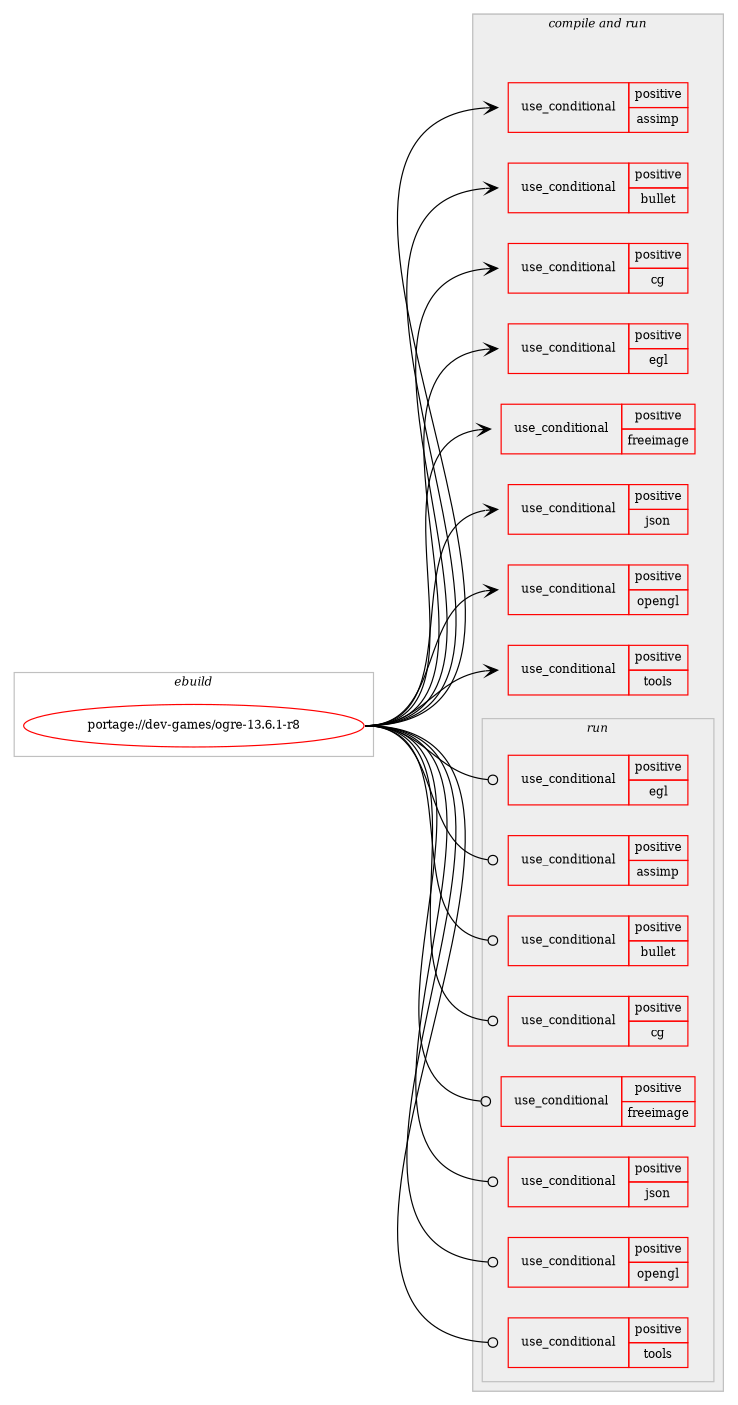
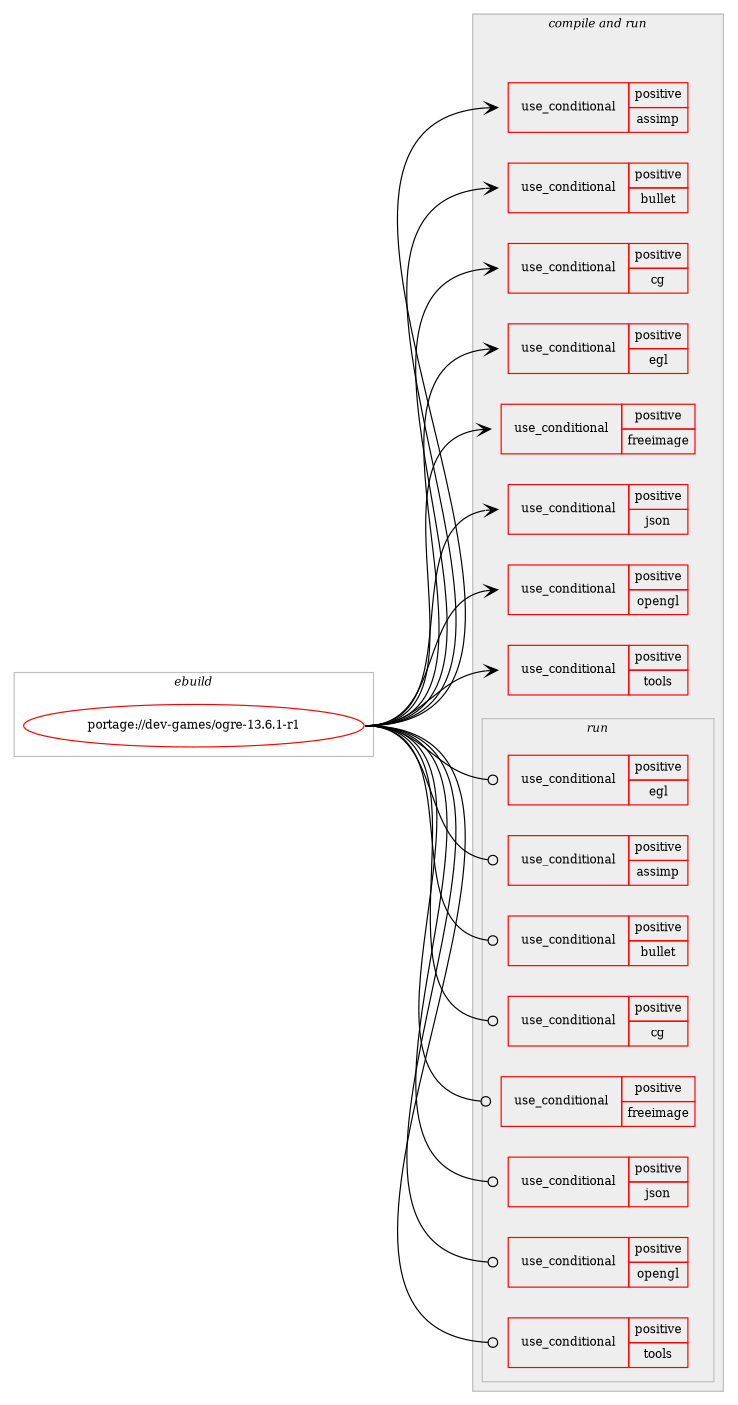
(194, 726) -> (194, 726)
